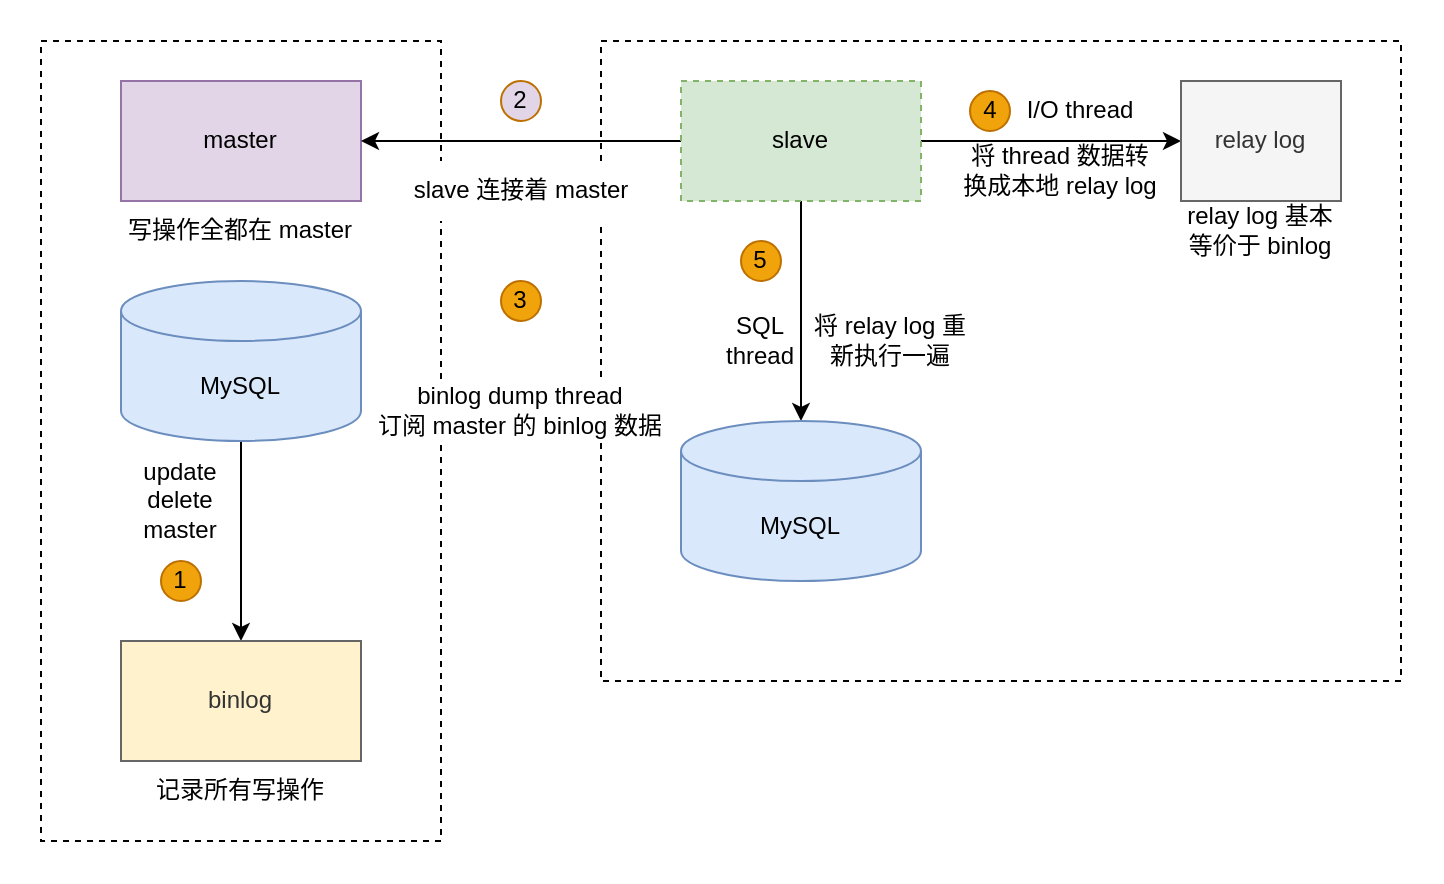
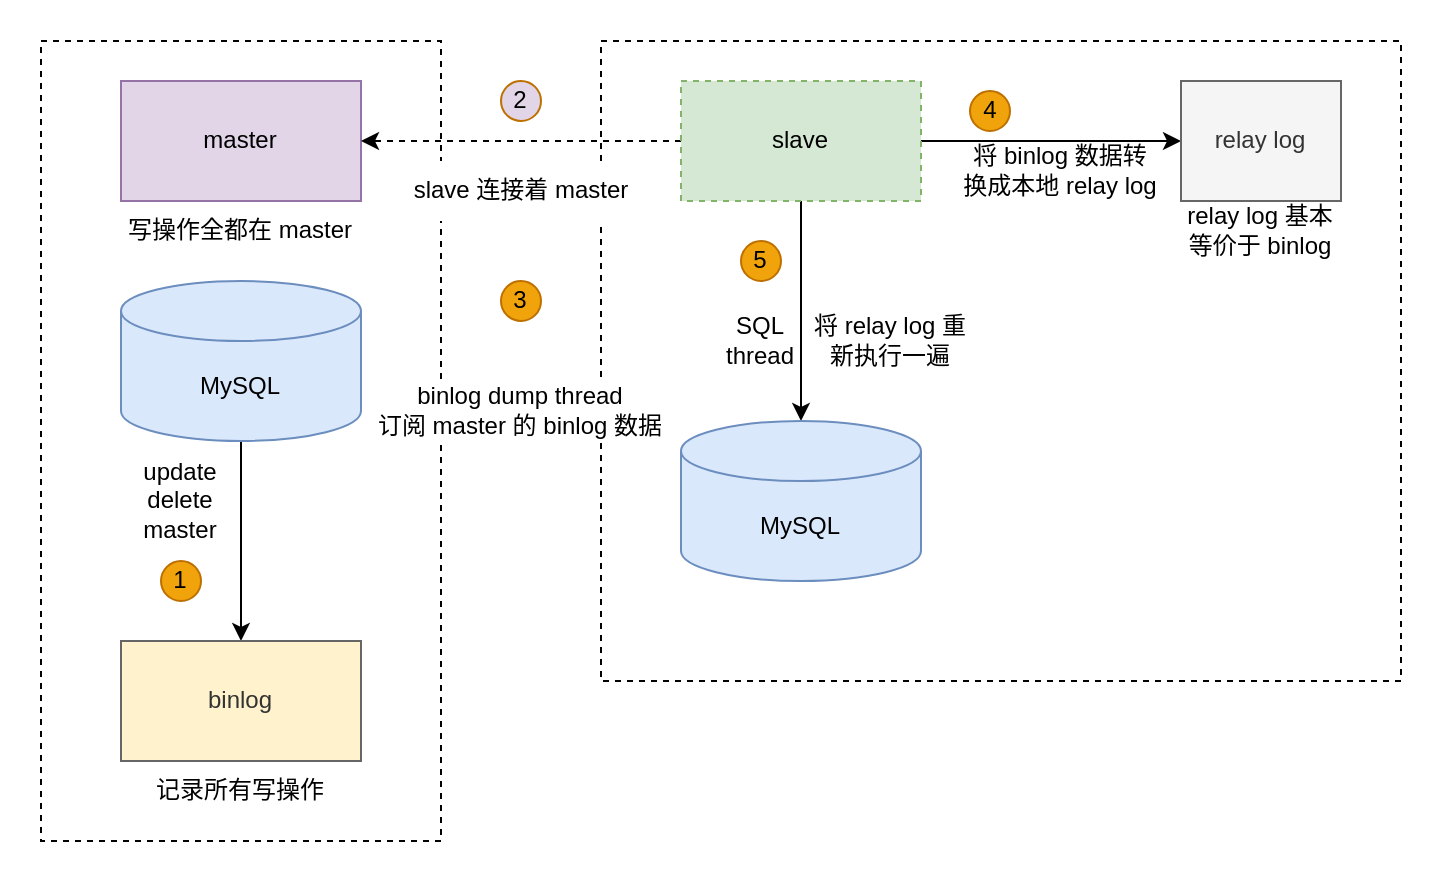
(1081, 111) -> none
(528, 141) -> (528, 141)
(1061, 171) -> (1061, 171)
